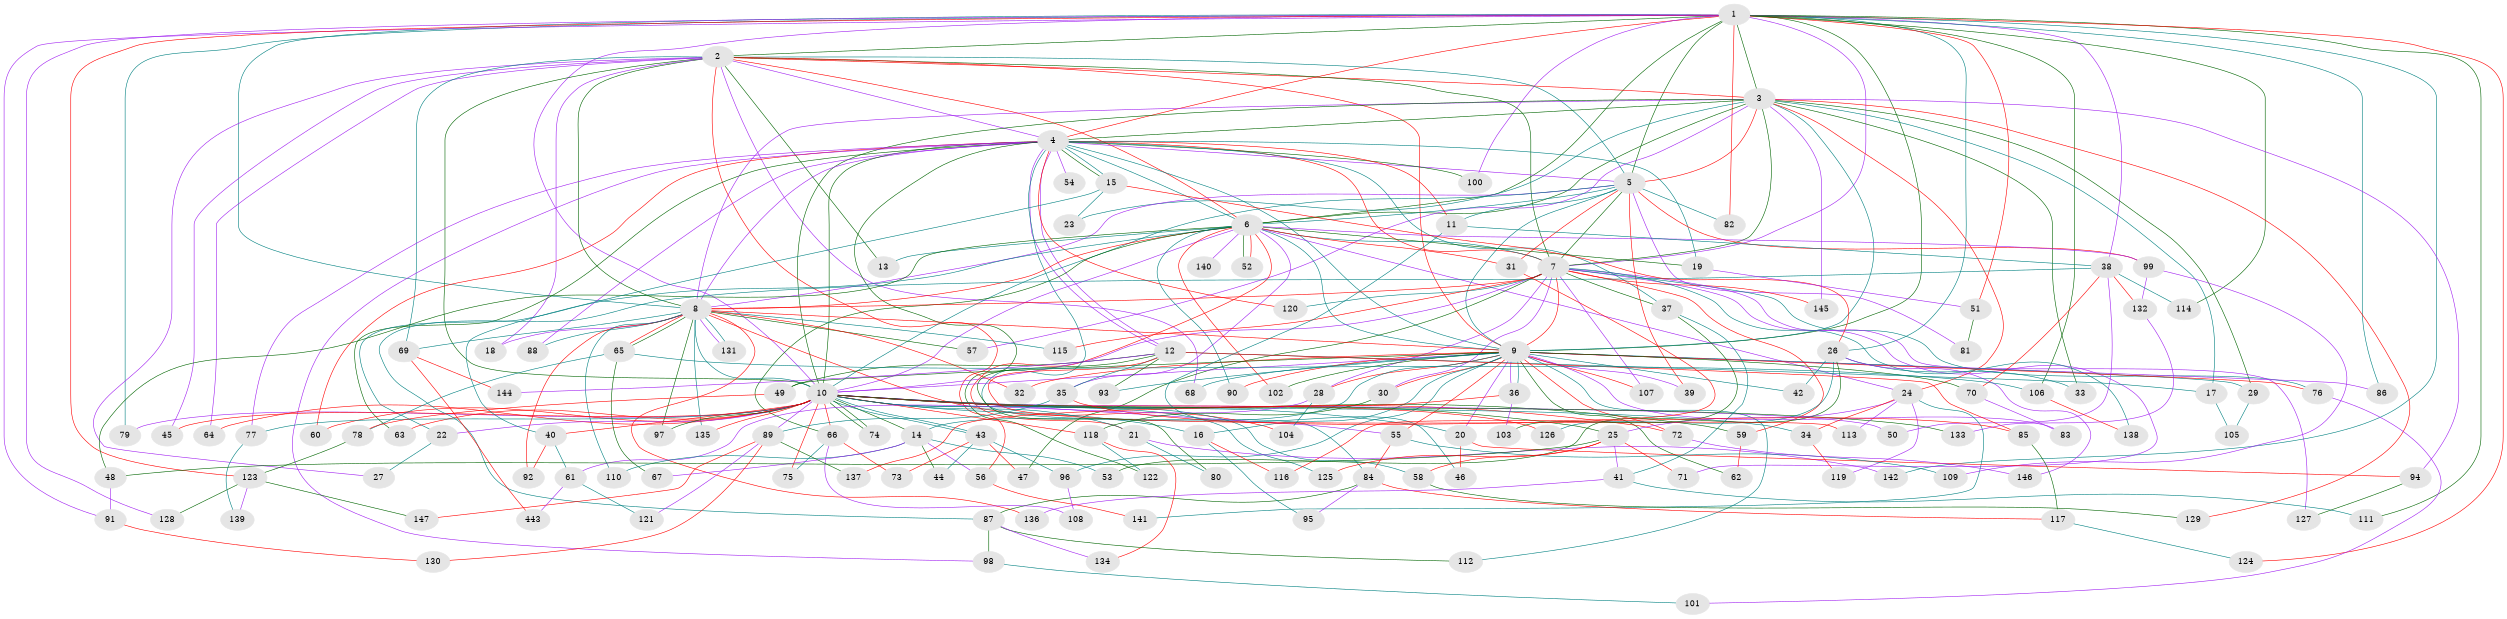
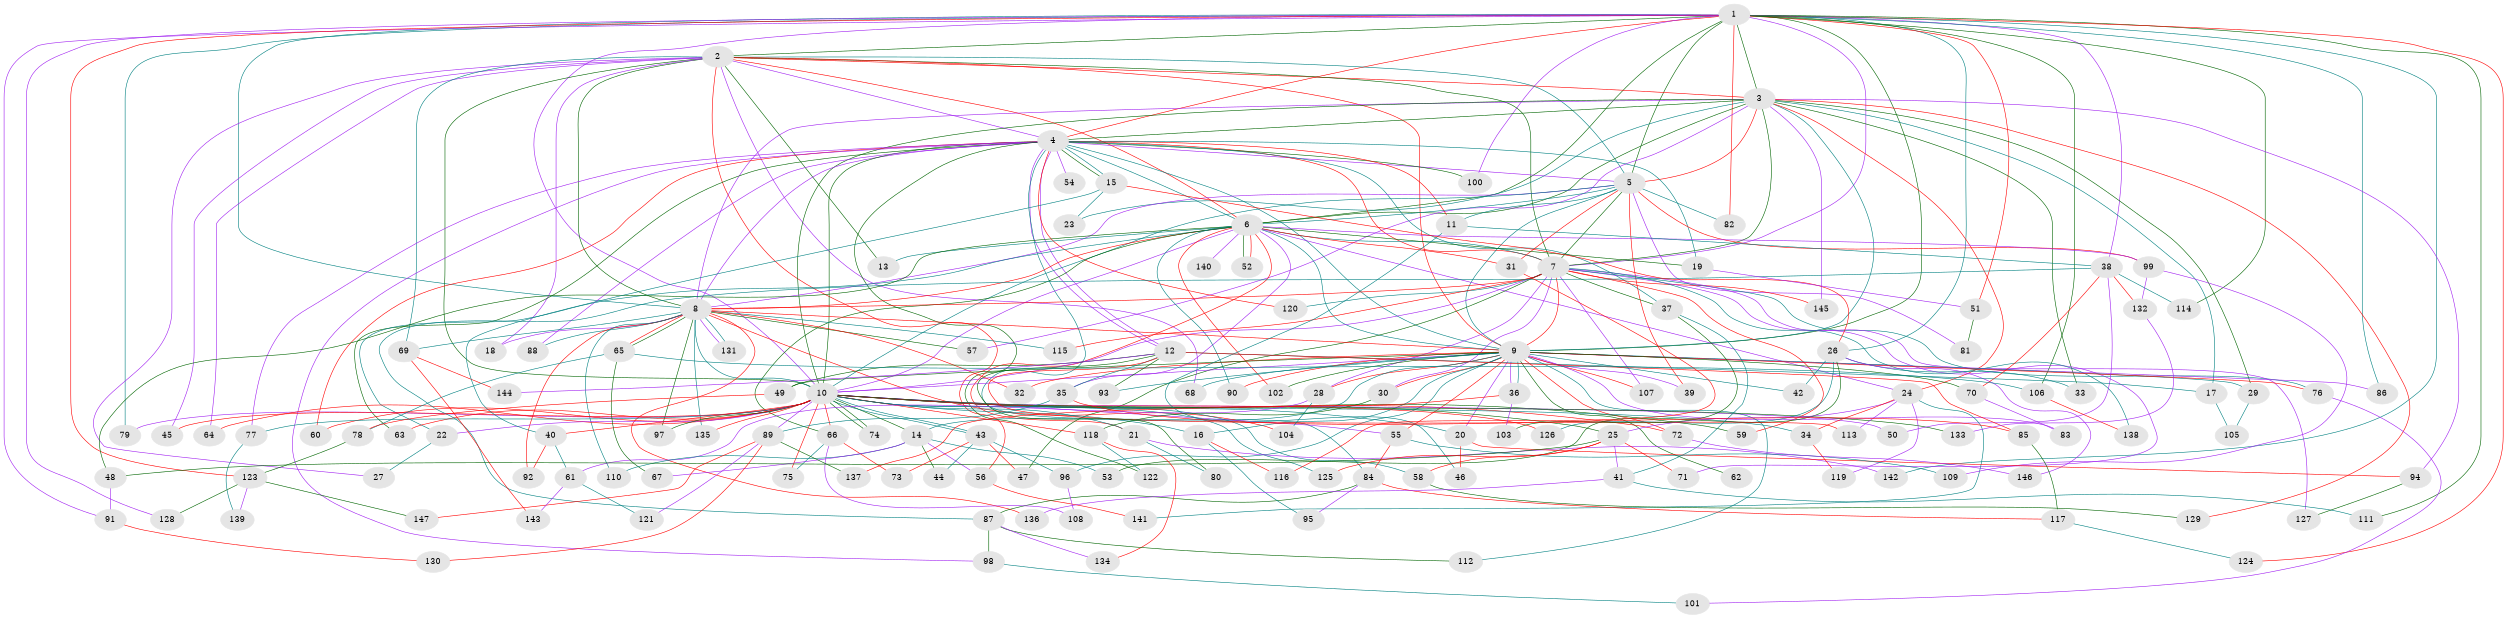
(1739, 461) -> none
(533, 520) -> (533, 520)
